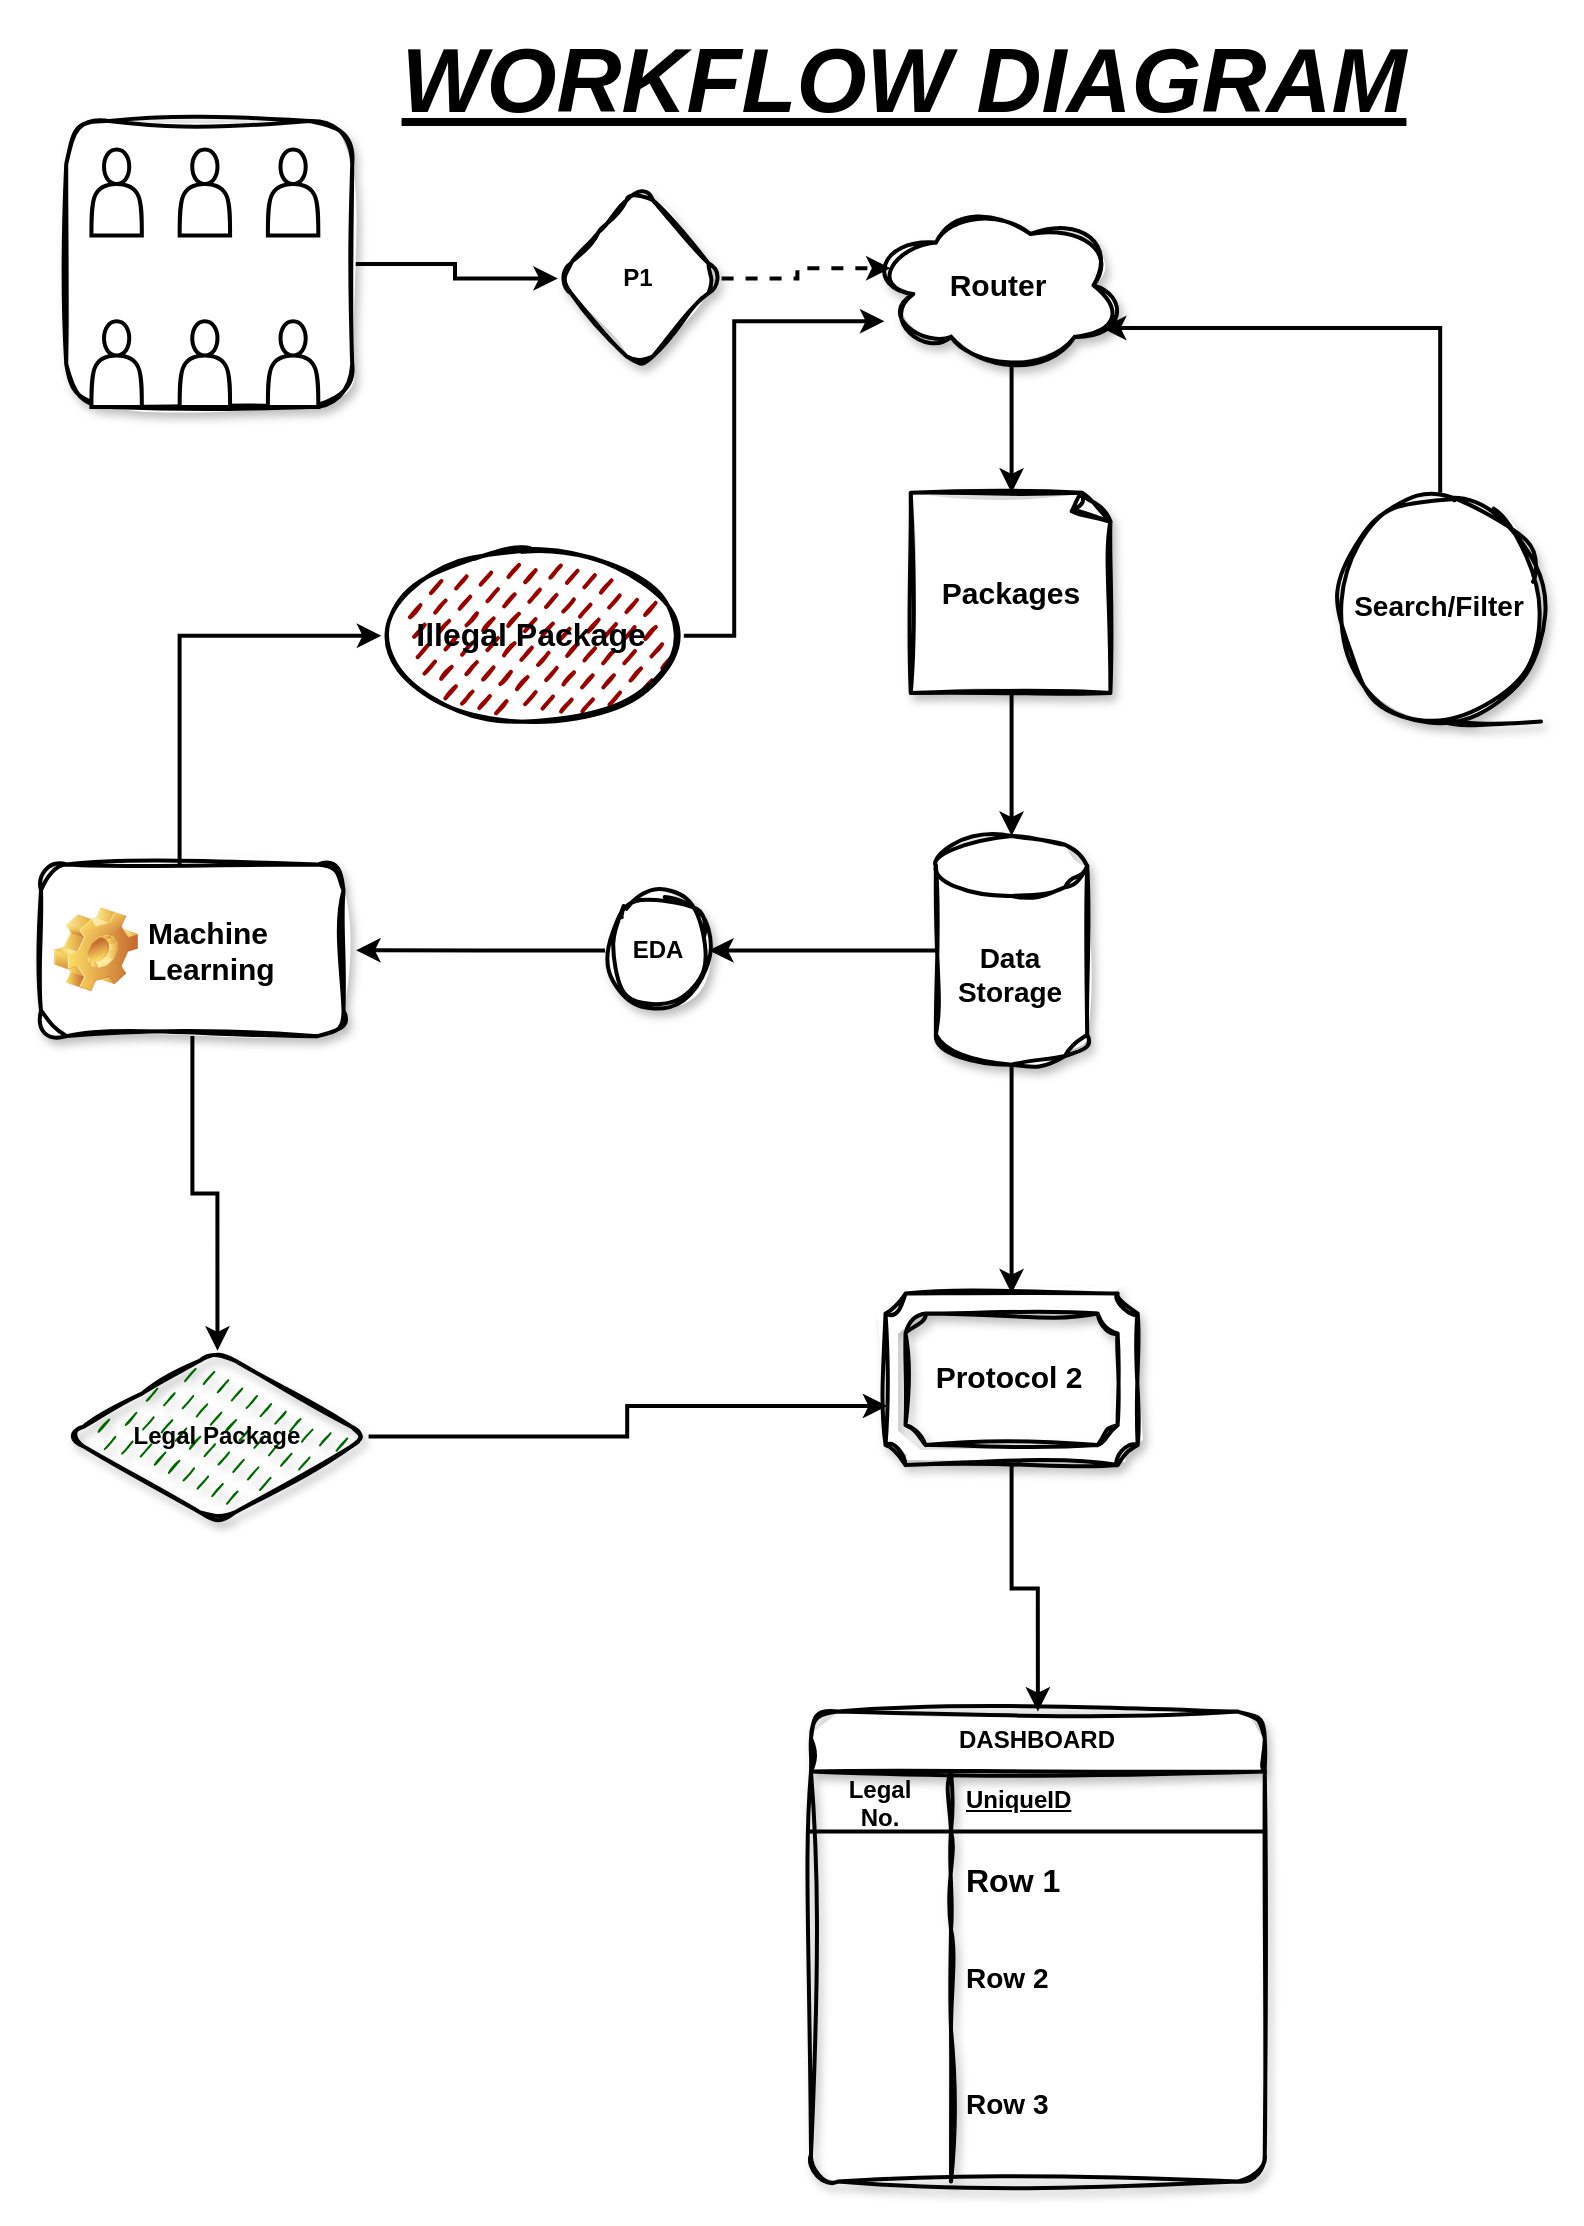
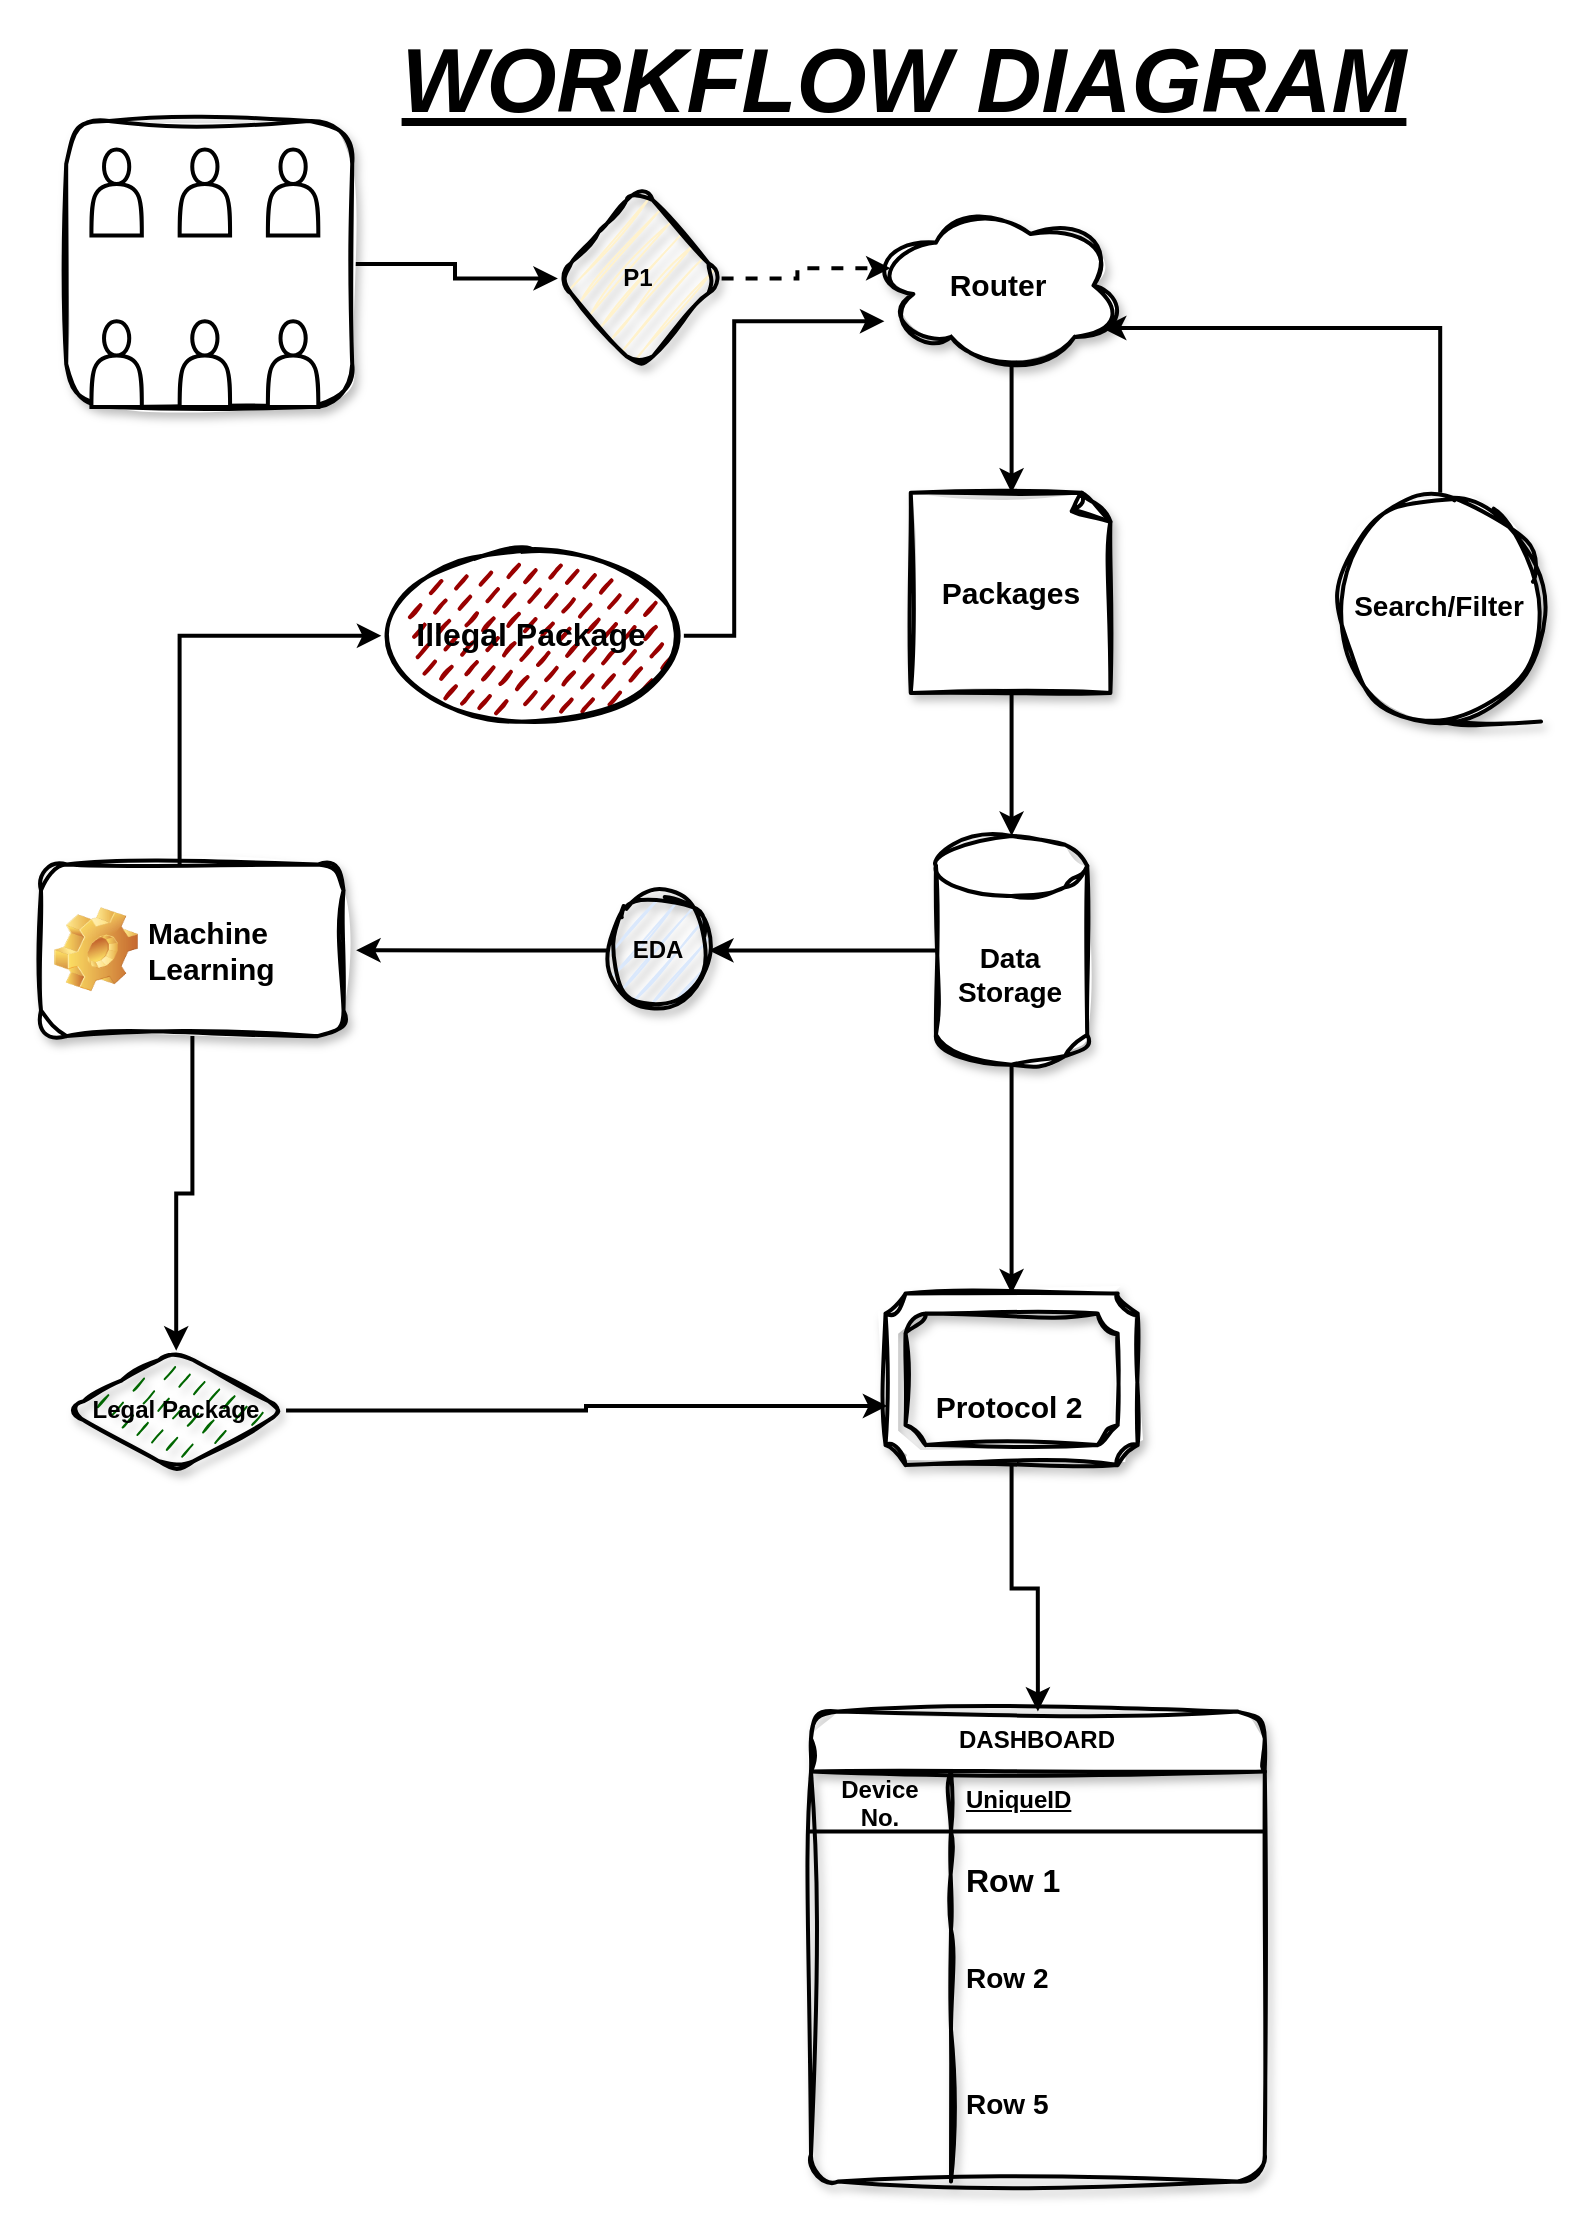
(640, 278) -> (640, 278)
(659, 950) -> (659, 950)
(1009, 1377) -> (1009, 1407)
(217, 1436) -> (176, 1411)
(881, 1801) -> (881, 1801)
(997, 2105) -> (997, 2105)
